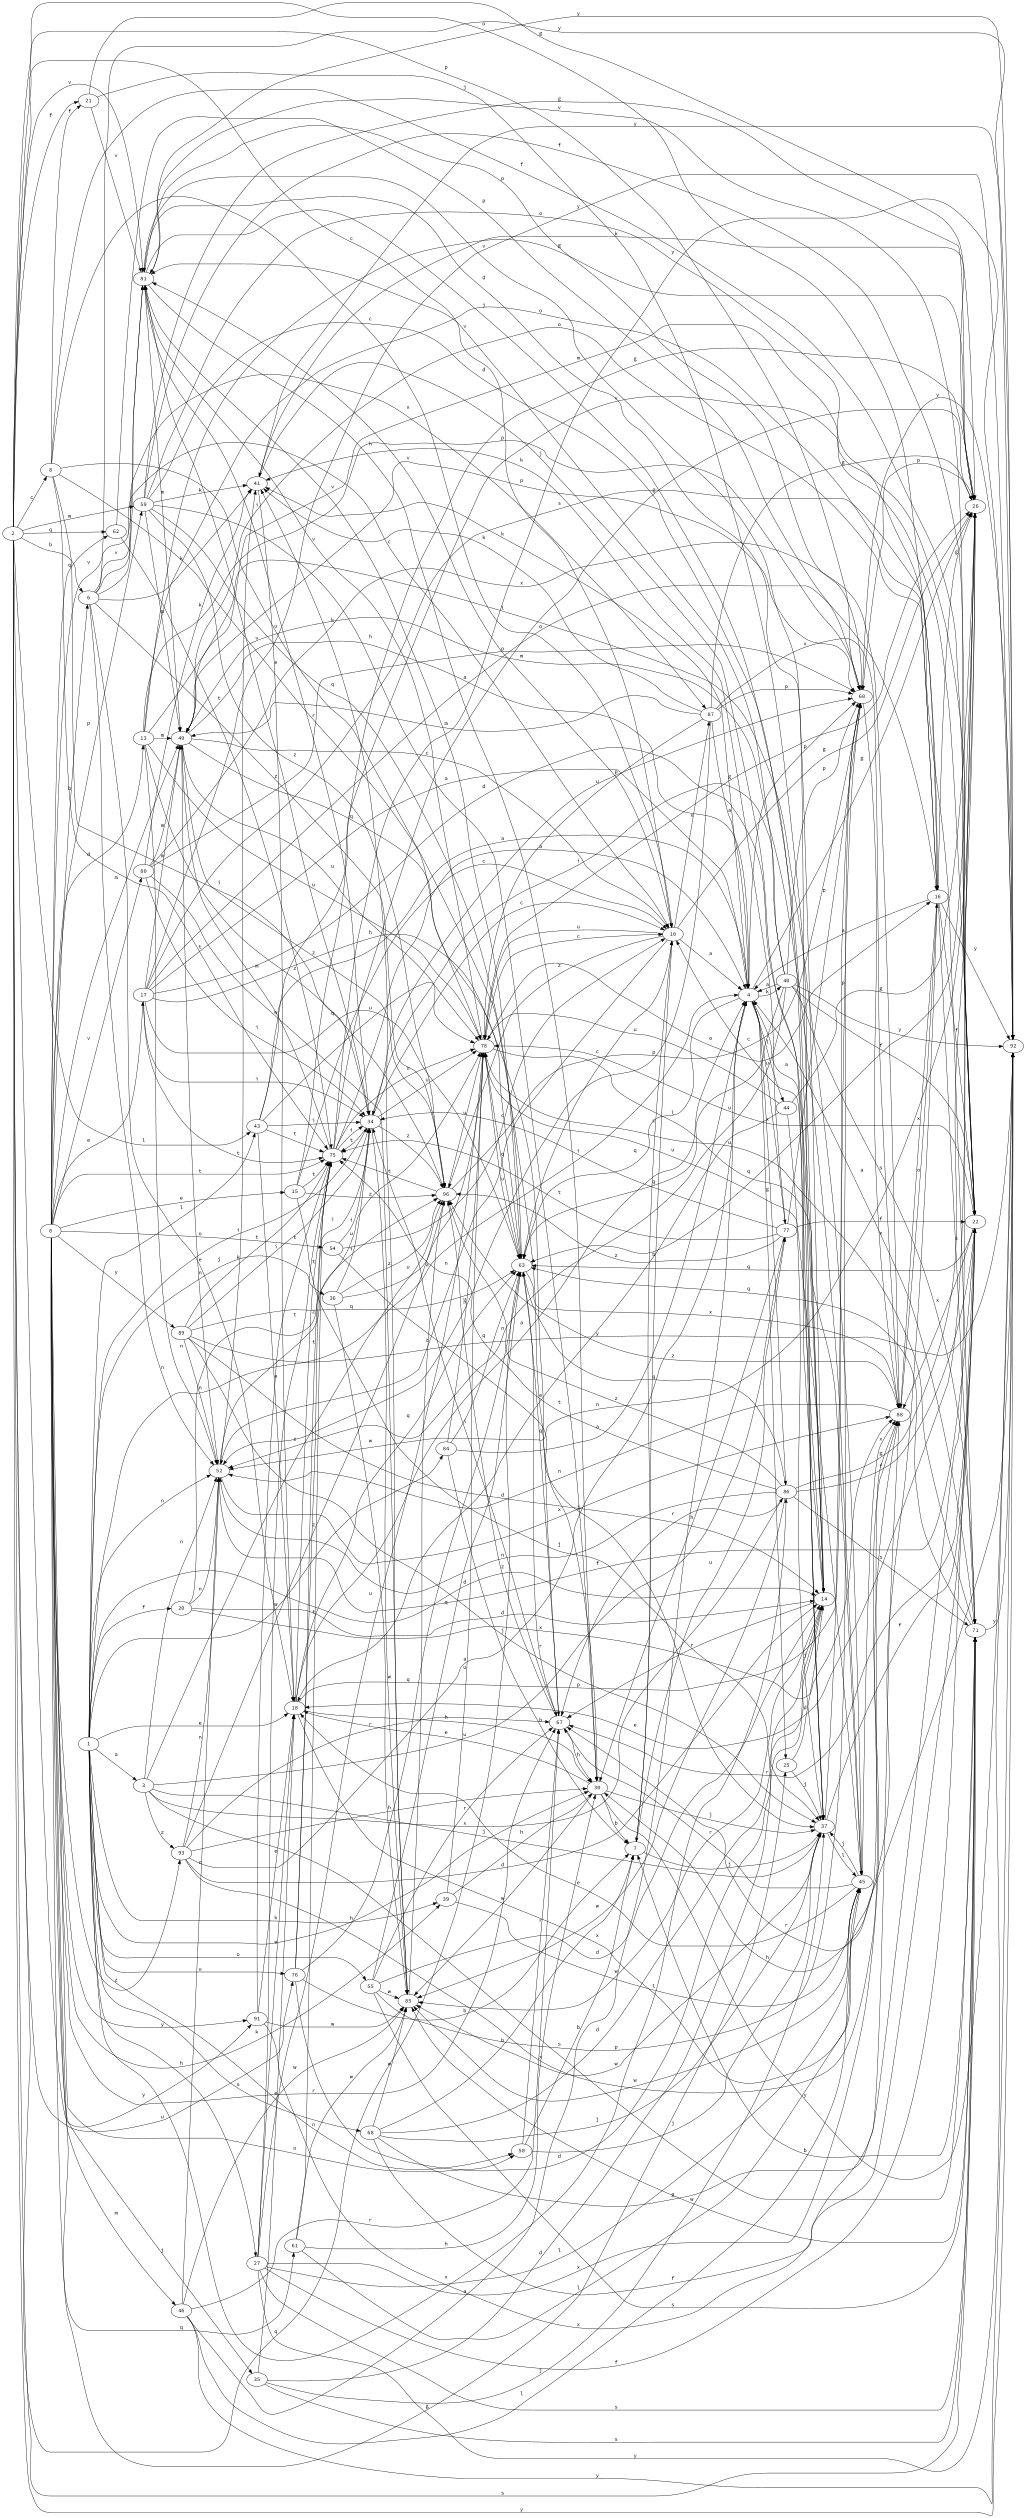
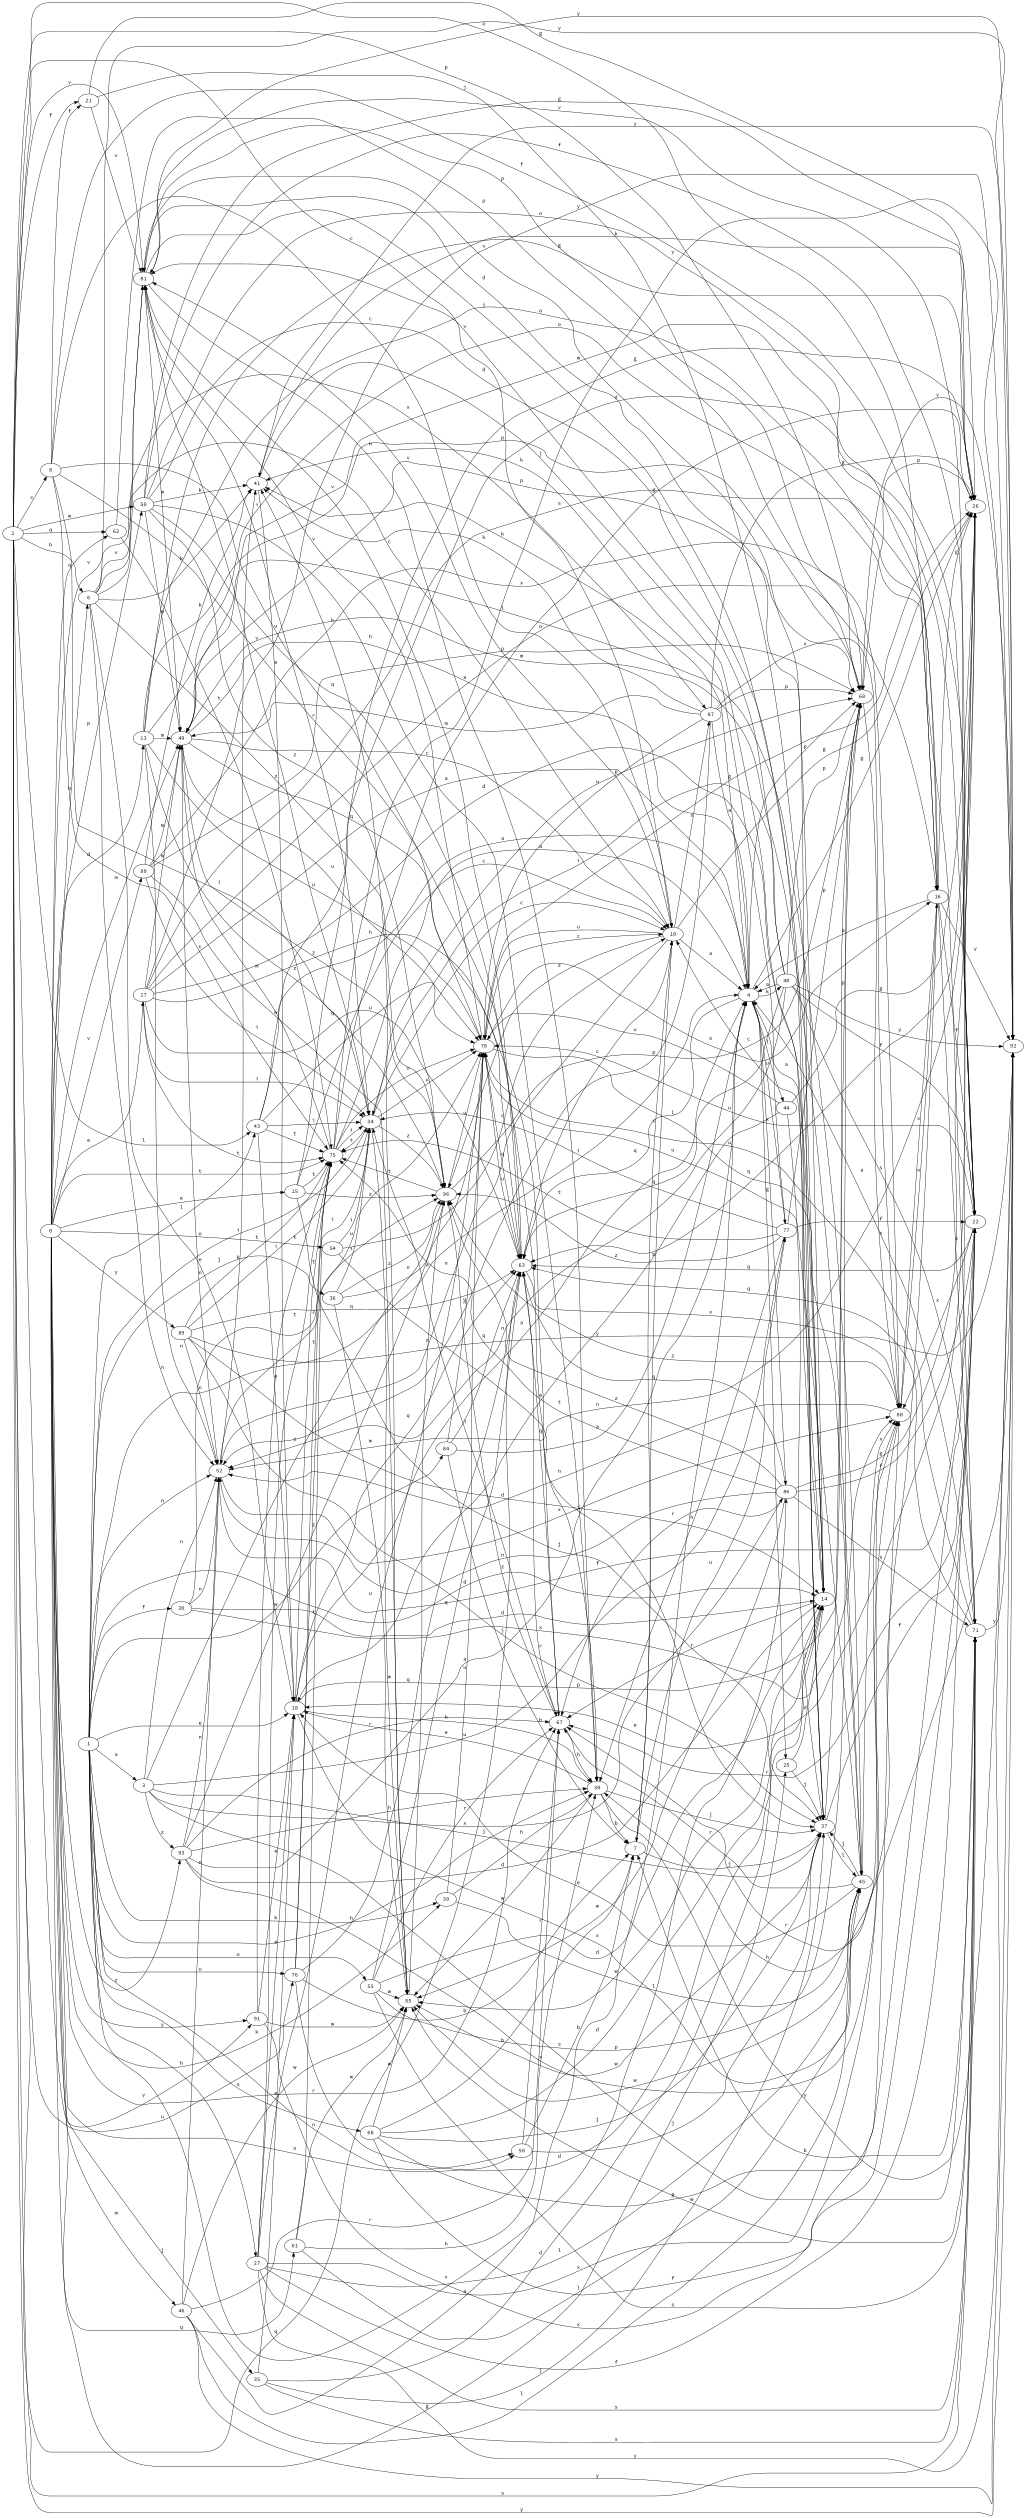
(616, 398) -> (616, 398)
